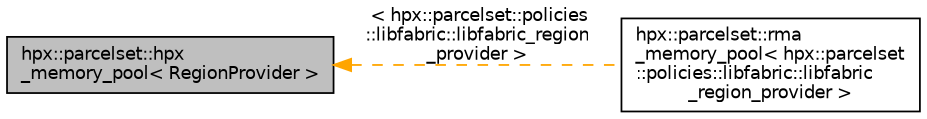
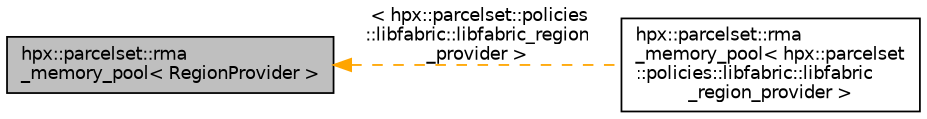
(170, 65) -> (170, 65)
